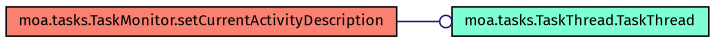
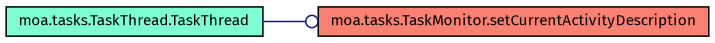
(418, 22) -> (284, 22)
